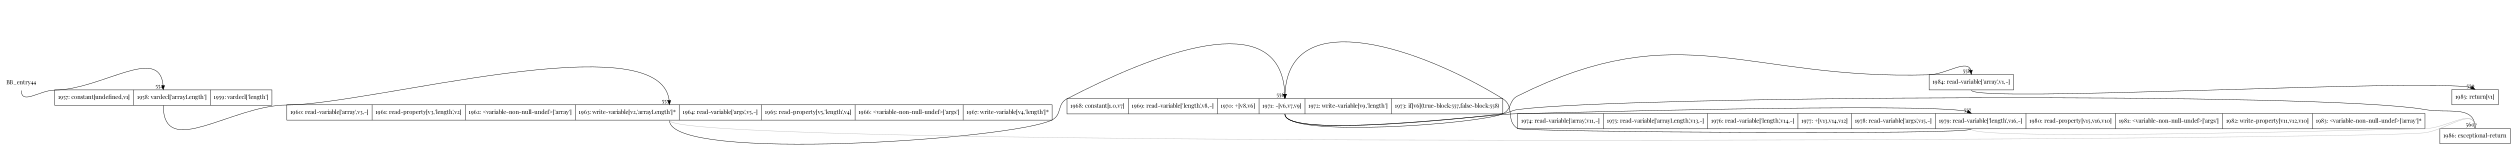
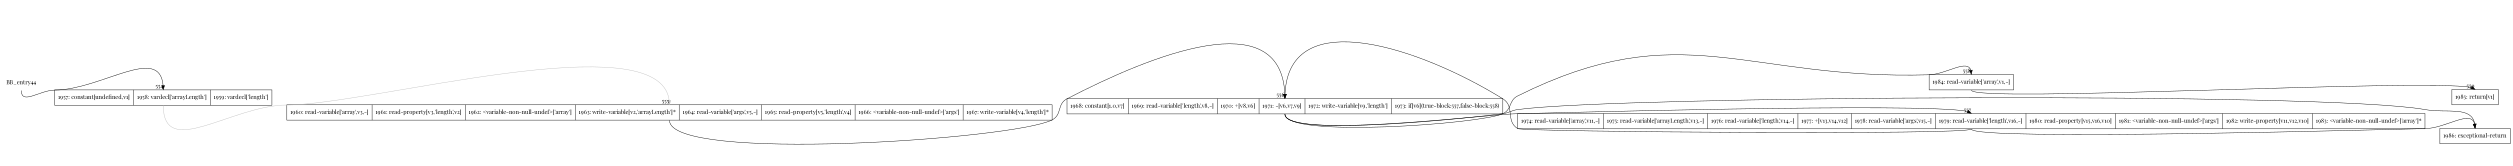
(413, 88) -> (413, 88)
(2225, 133) -> (2225, 133)
(1574, 140) -> none
